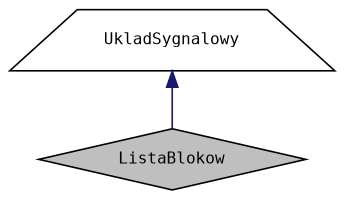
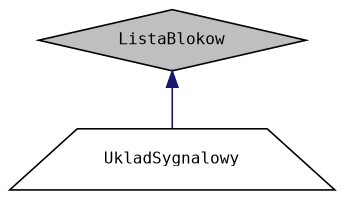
(172, 108) -> (172, 108)
